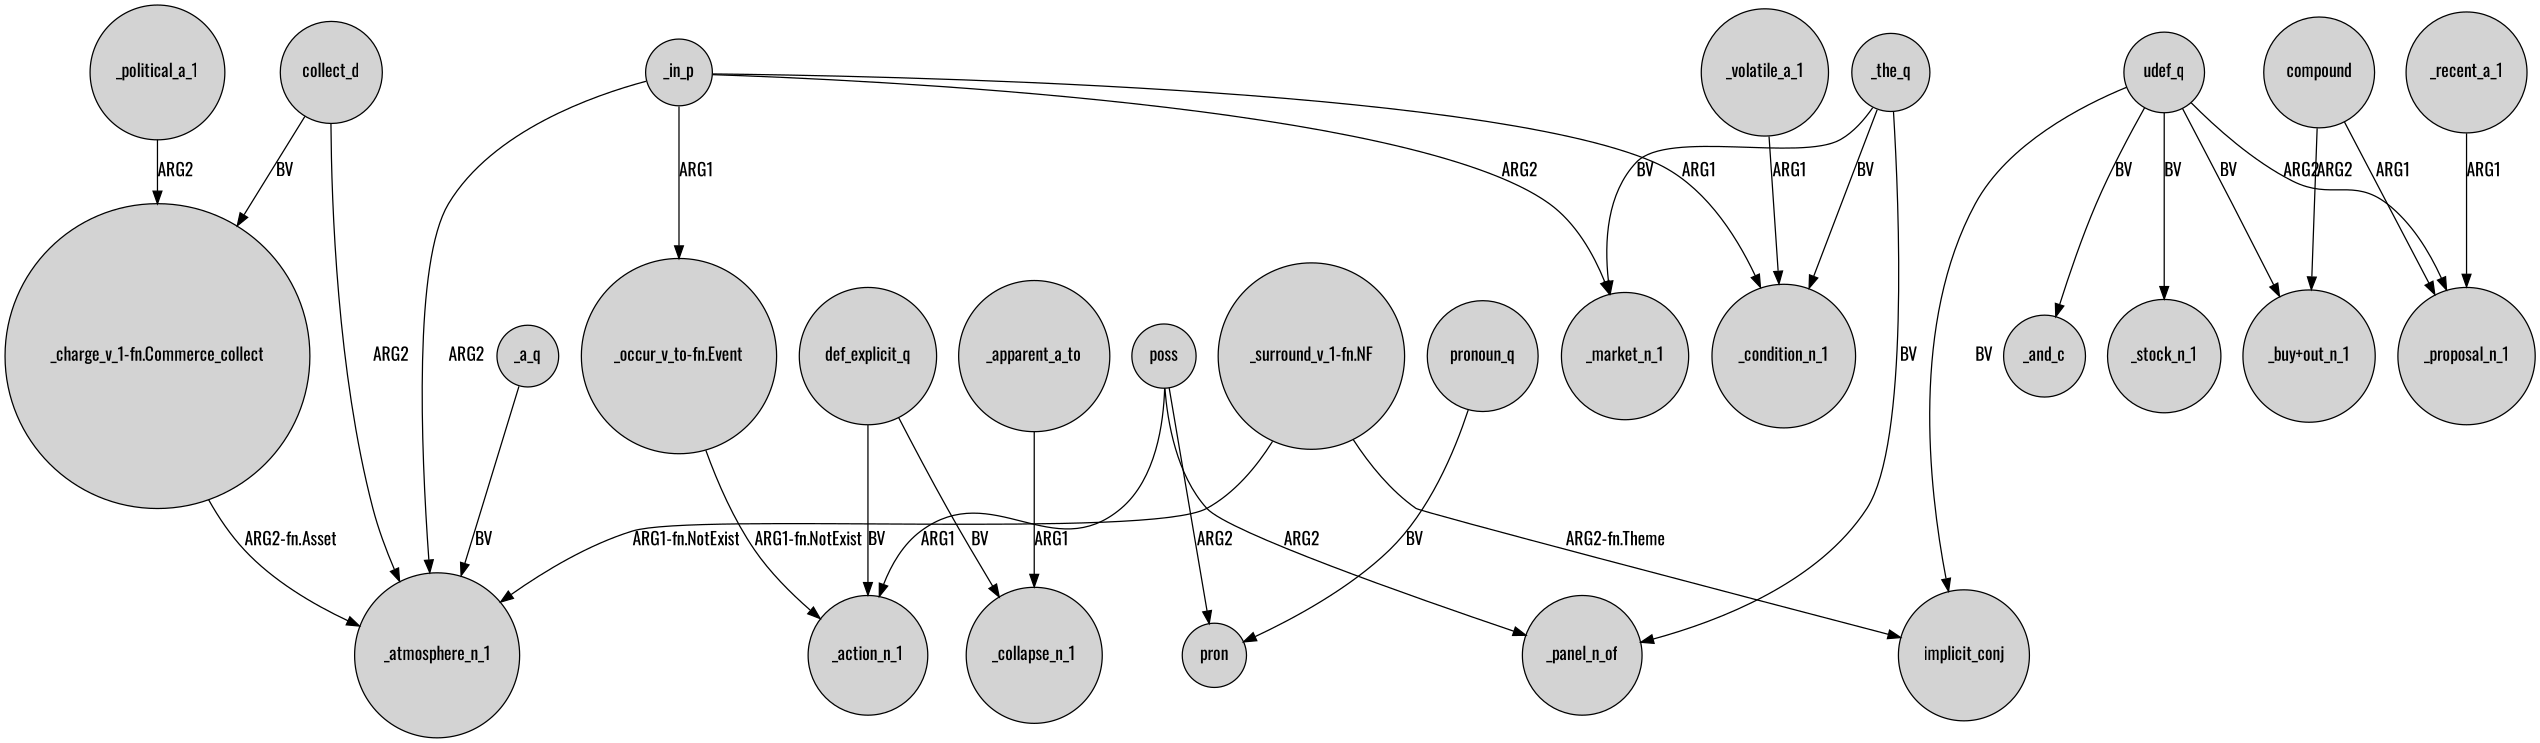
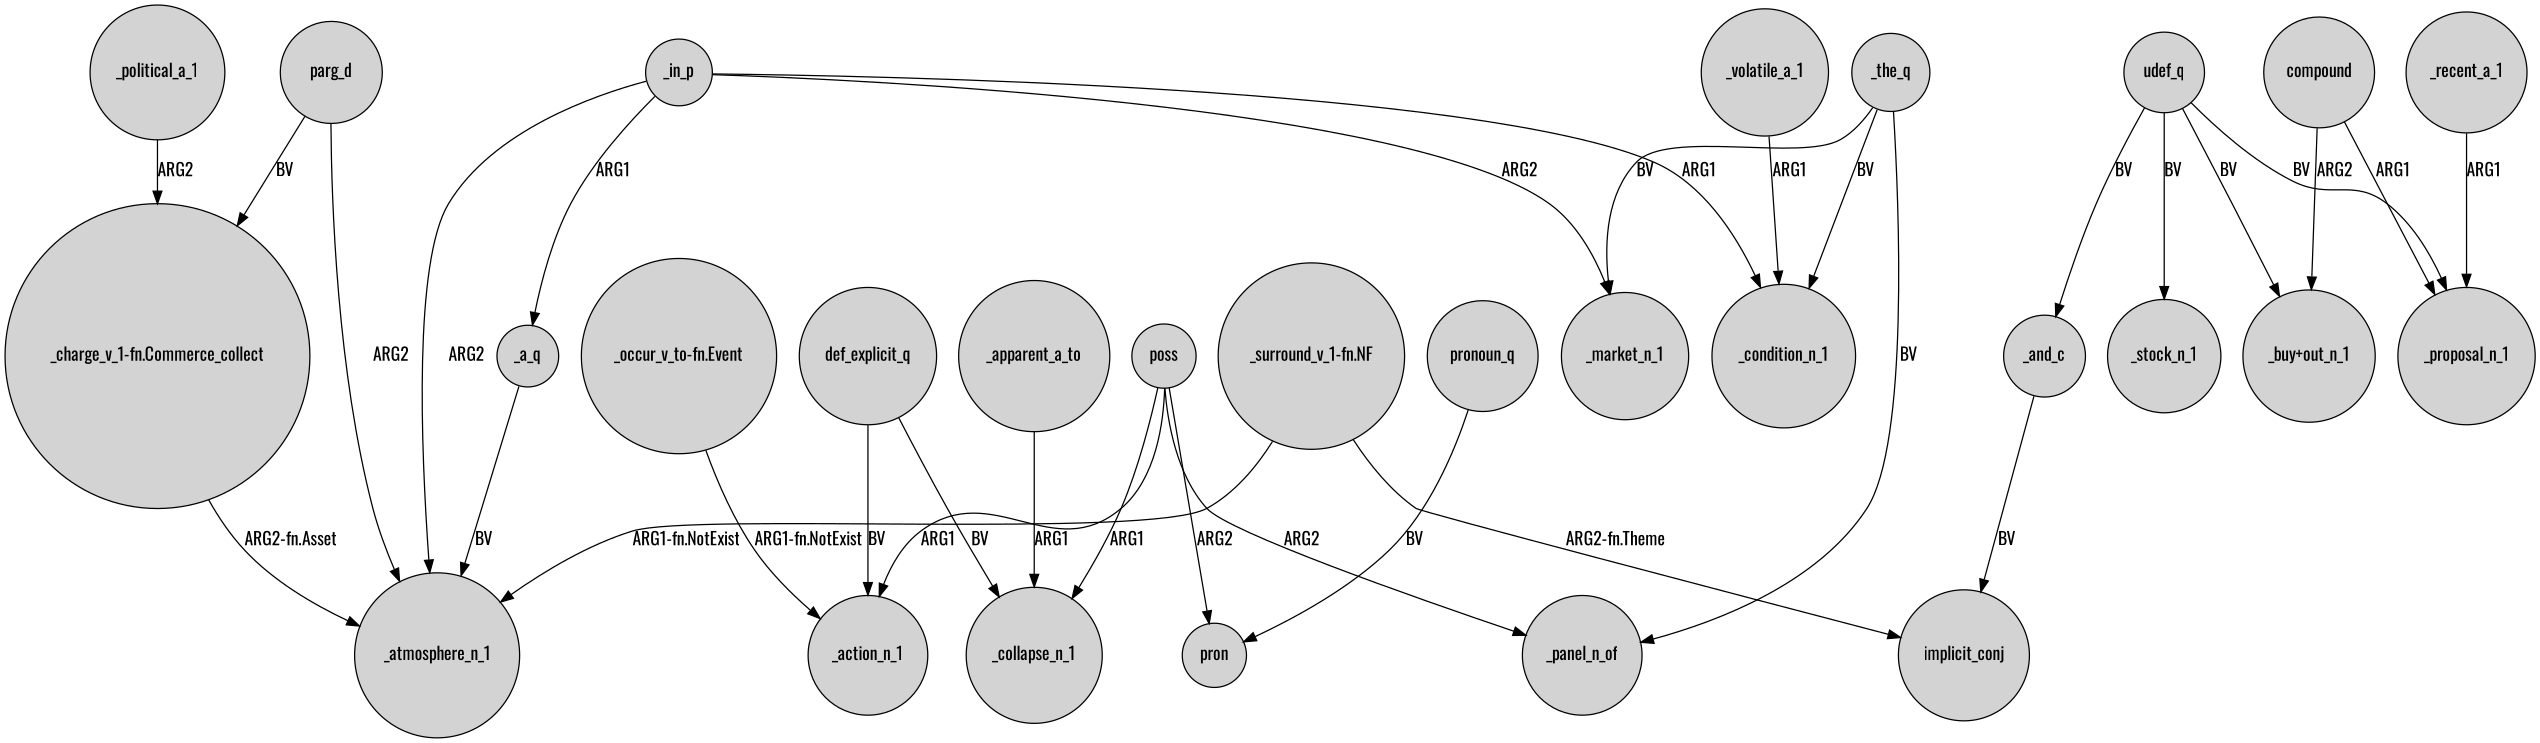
(331, 72) -> (331, 72)
(2302, 172) -> (2302, 172)
(679, 176) -> (576, 194)
(1943, 292) -> (2009, 488)
none -> (1130, 486)
